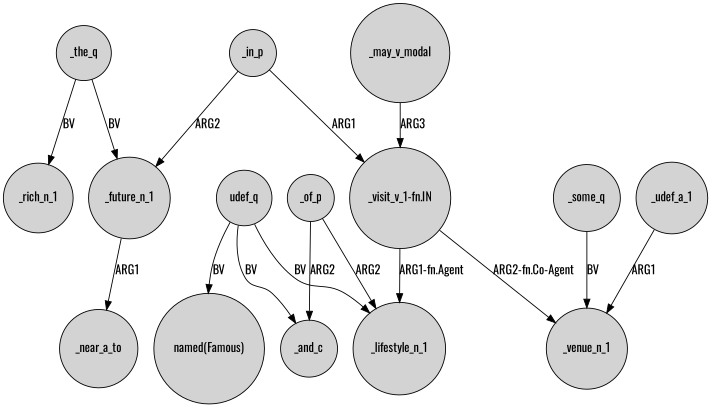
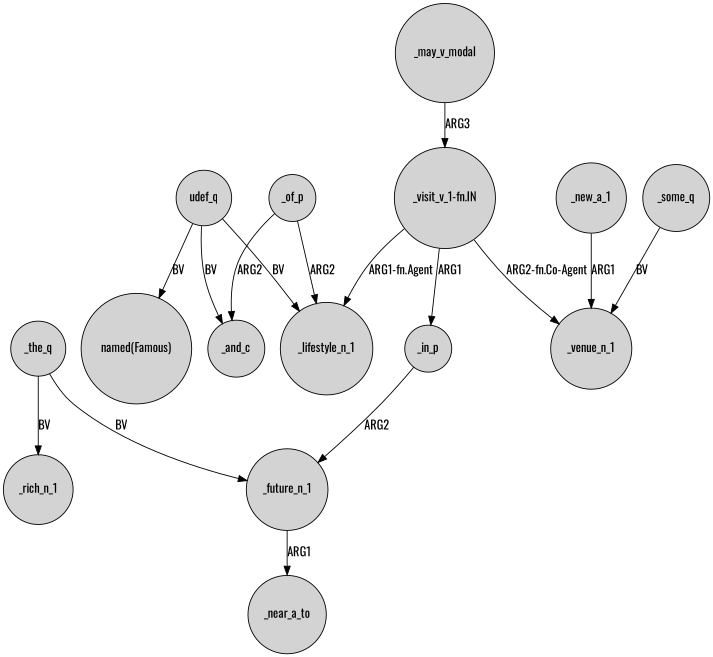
(313, 113) -> (436, 282)
(672, 198) -> (591, 198)
